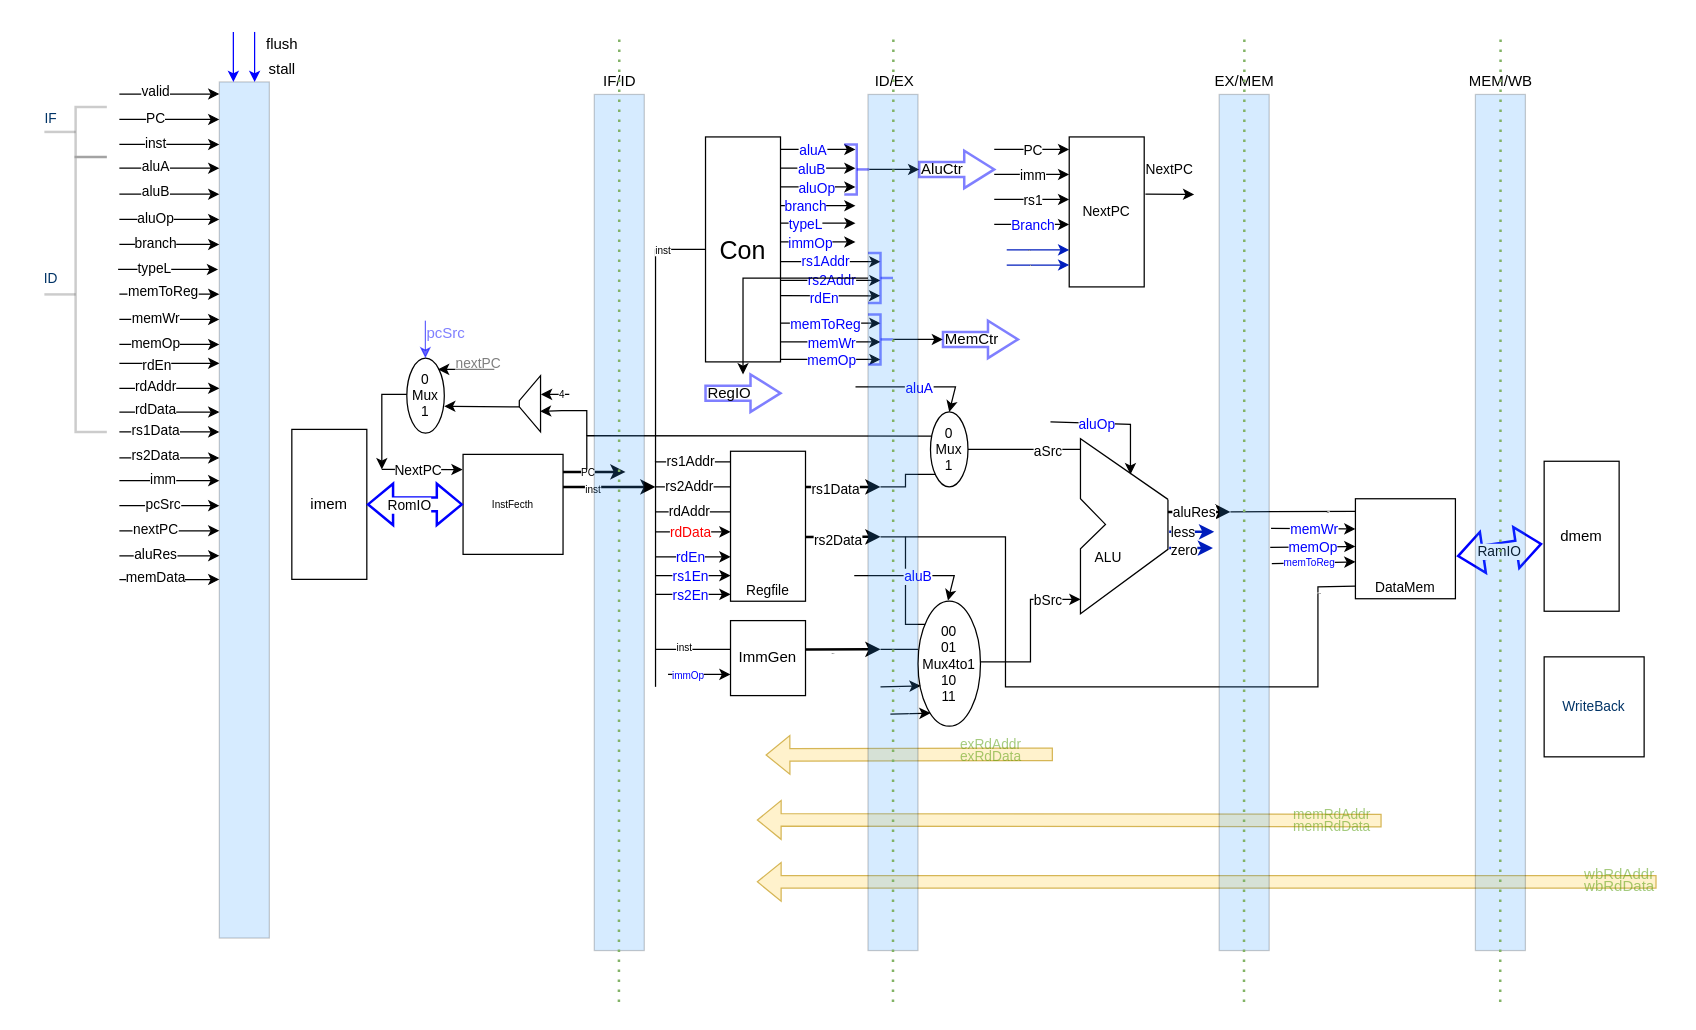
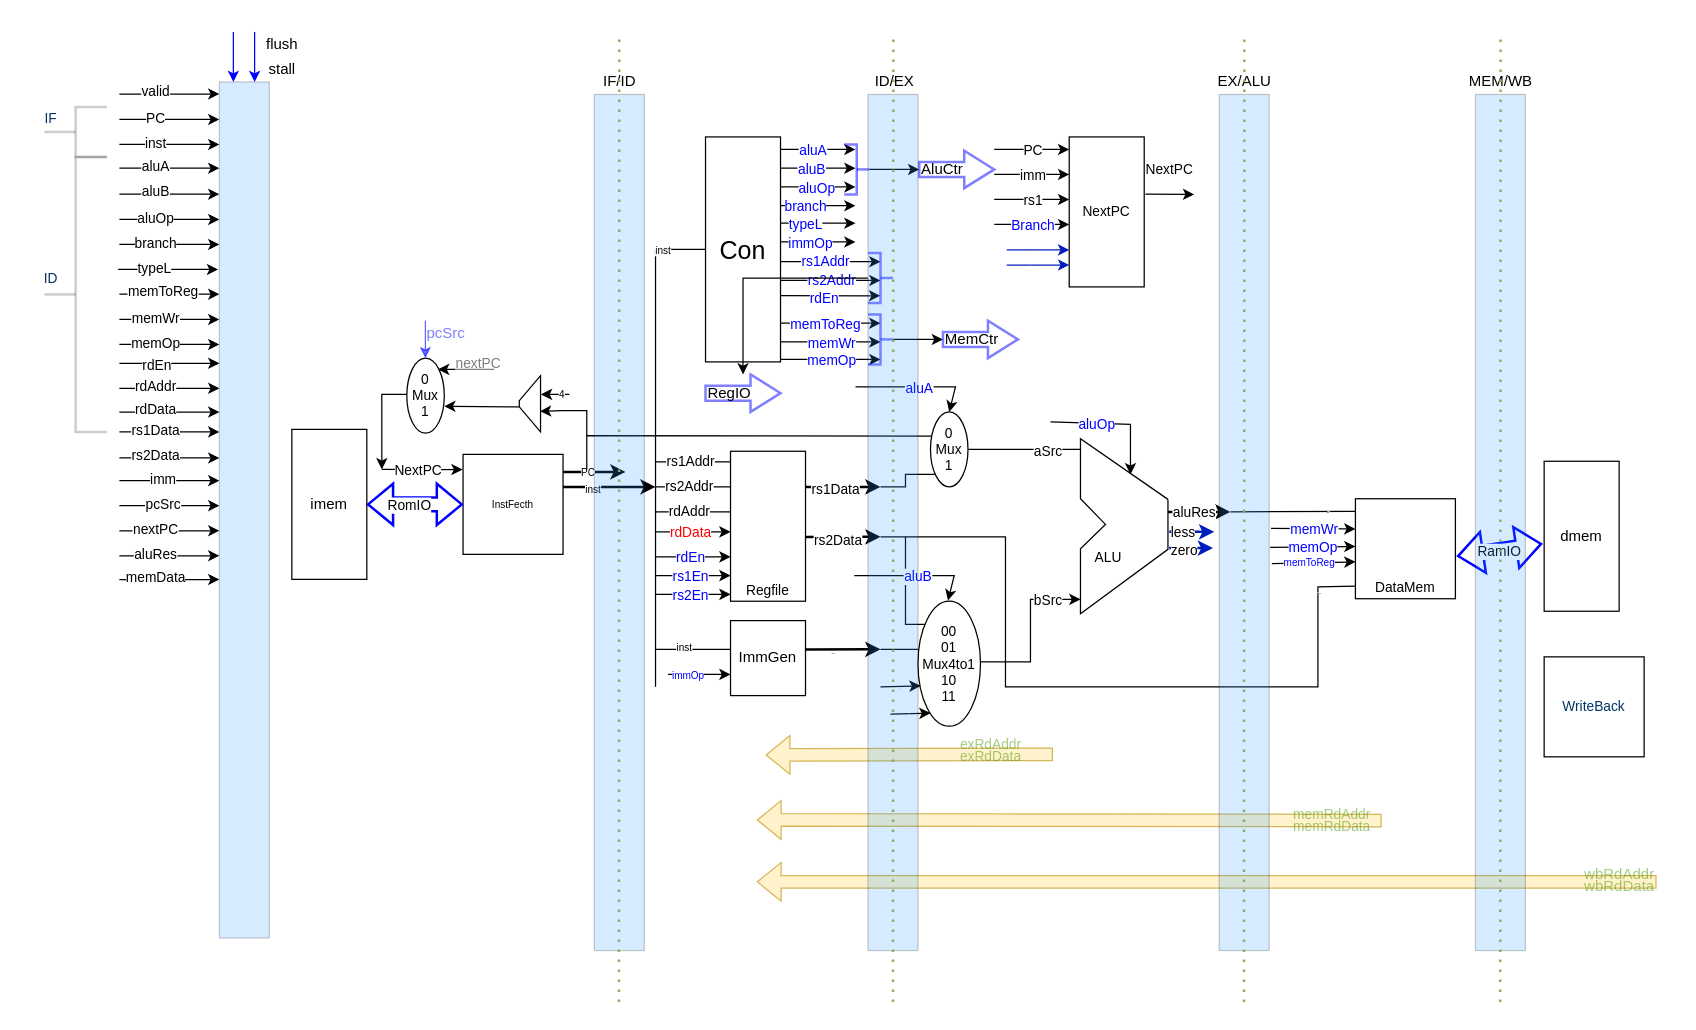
(1245, 82) -> (1245, 82)
